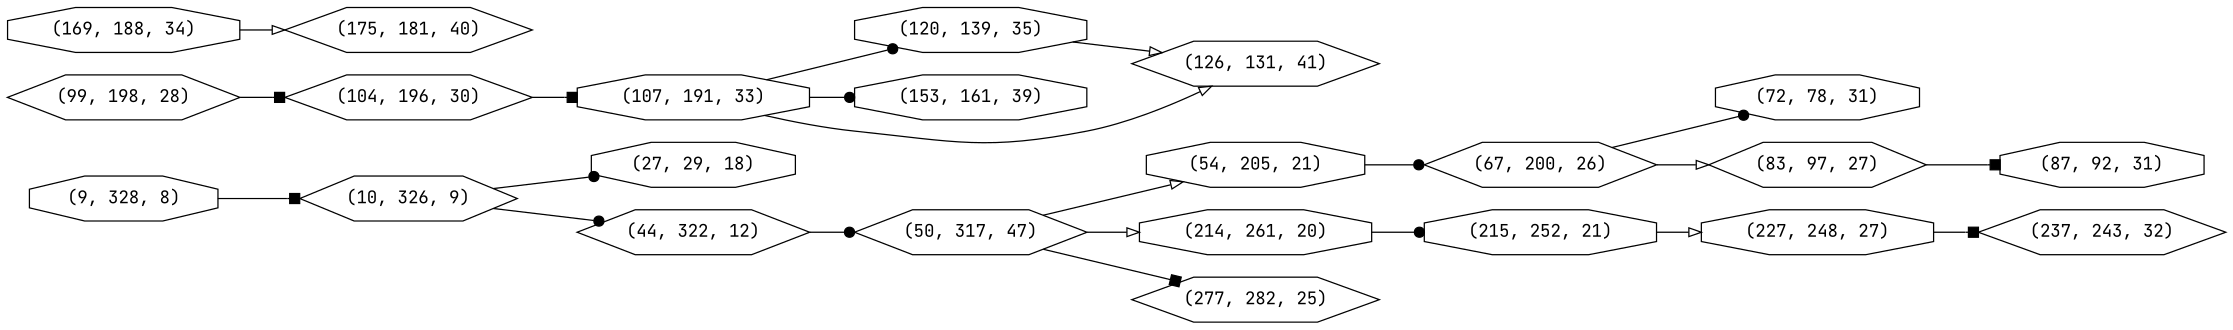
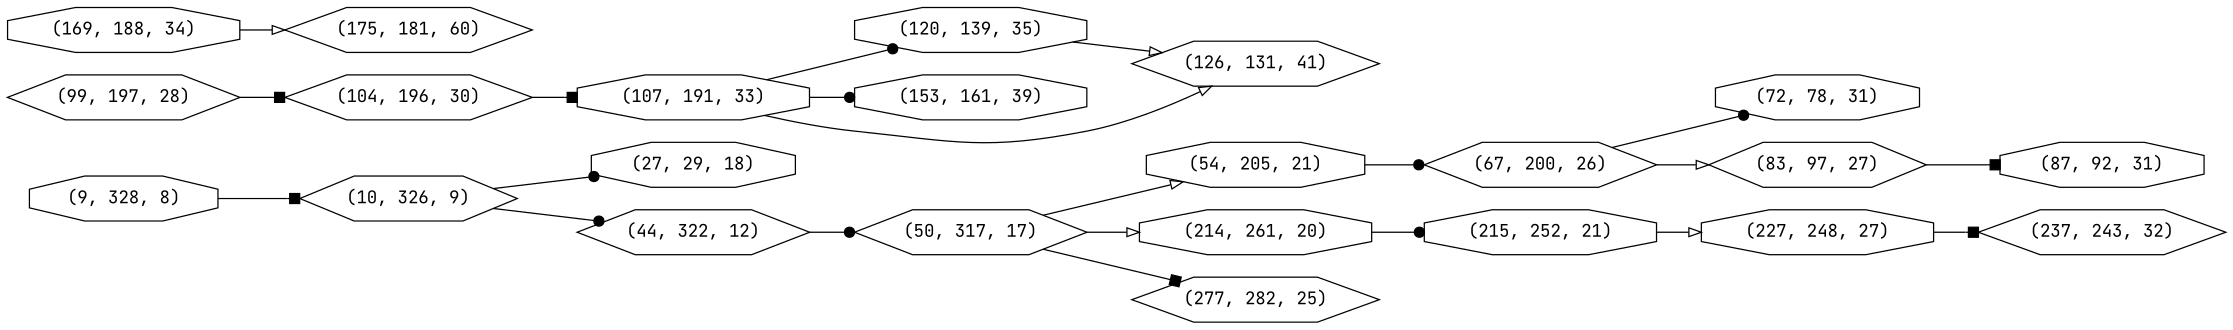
(409, 30) -> (409, 30)
(124, 97) -> (124, 97)
(971, 232) -> (971, 232)
